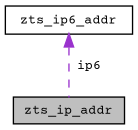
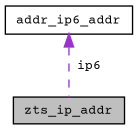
(69, 20) -> (69, 20)
